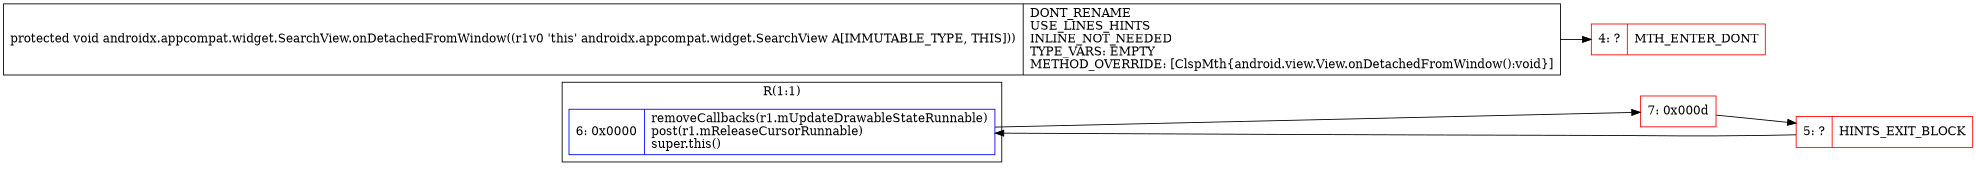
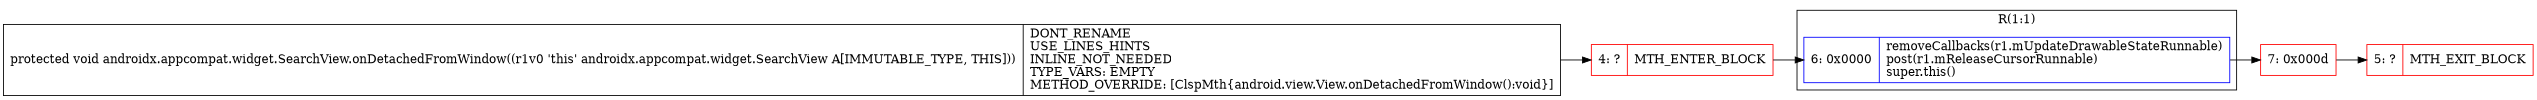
(1696, 39) -> (1700, 60)
(1902, 132) -> (2468, 60)
(1400, 135) -> (1784, 60)
